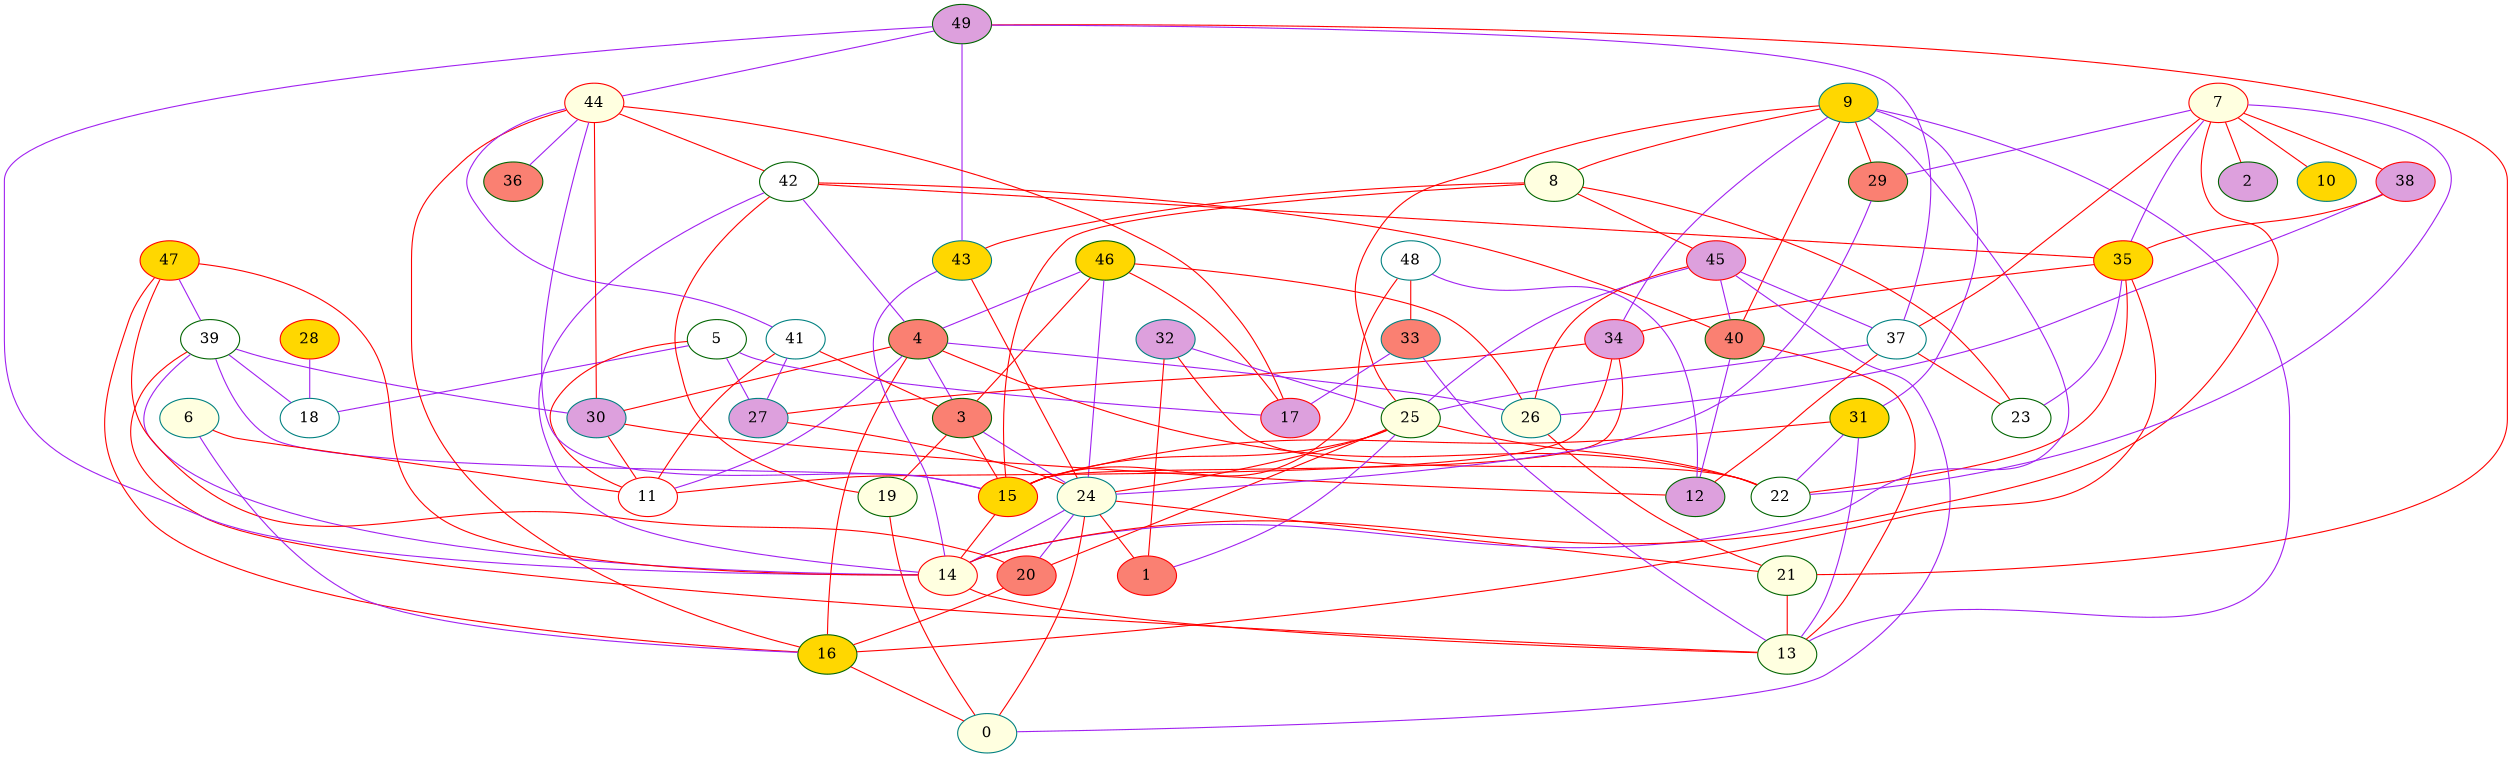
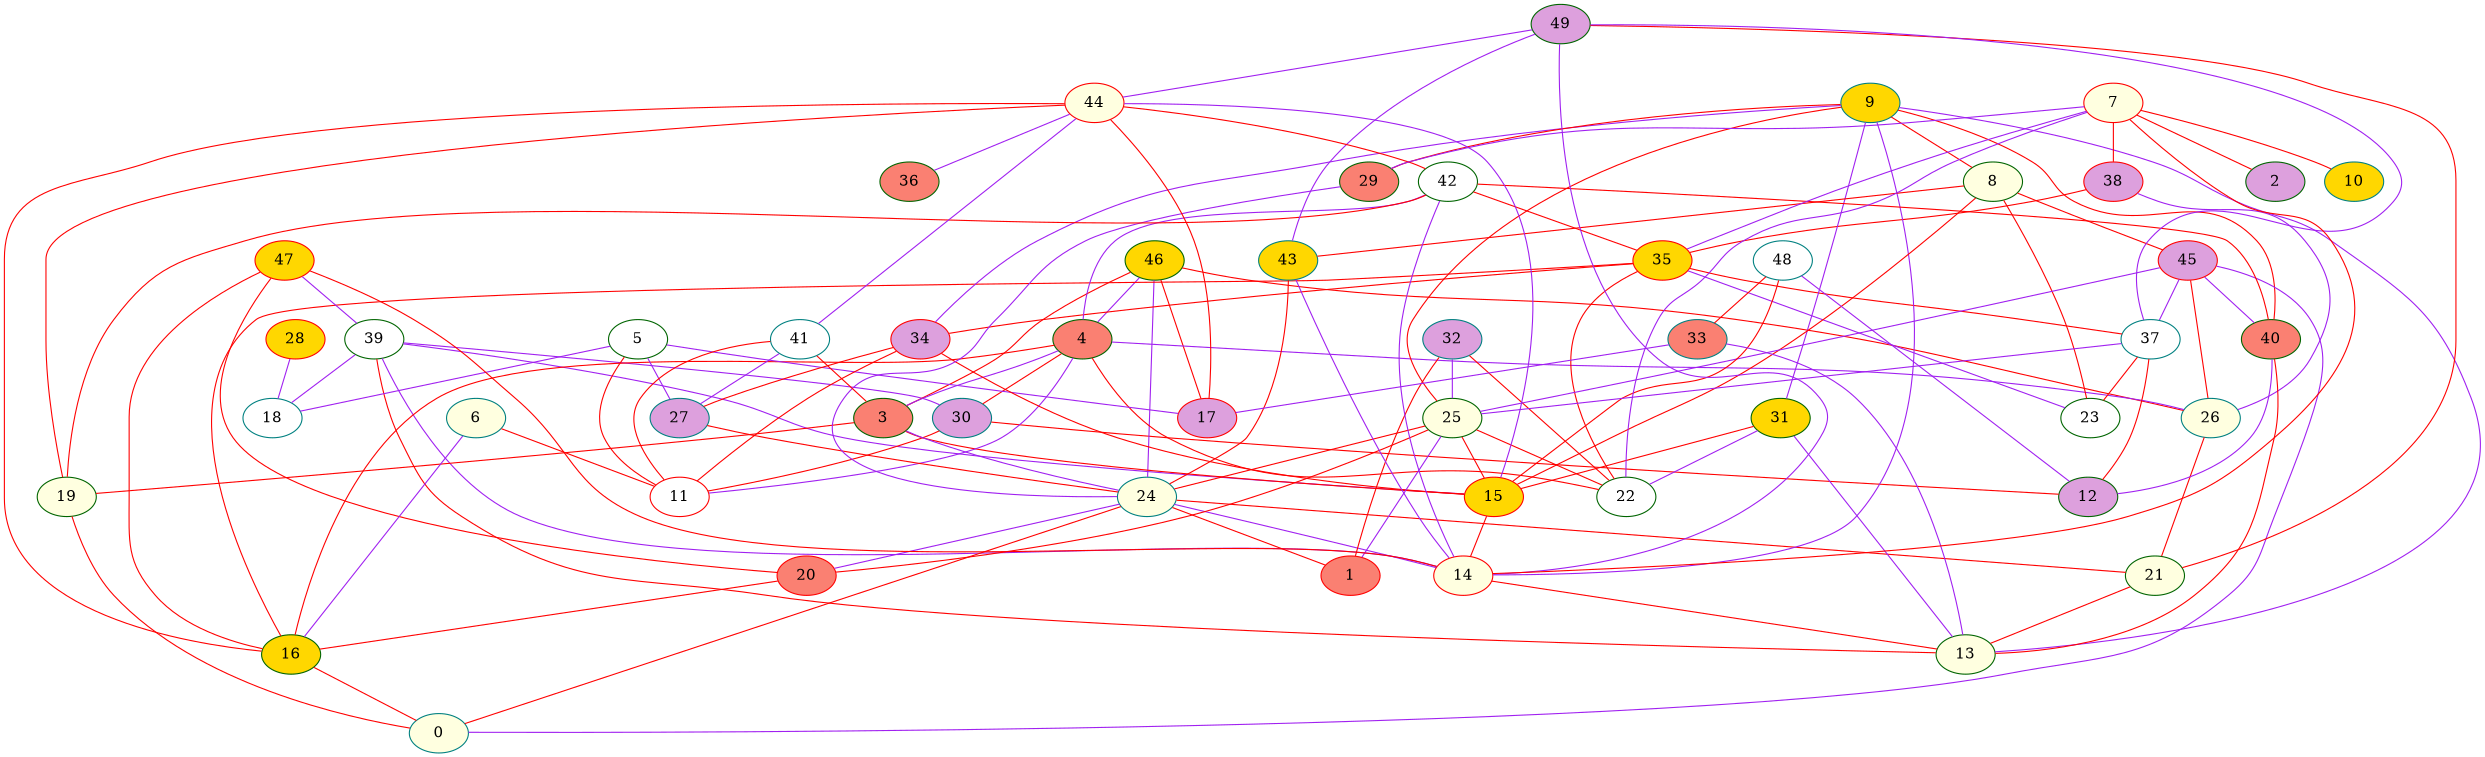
(2063, 227) -> (1905, 304)
(595, 260) -> (435, 152)
